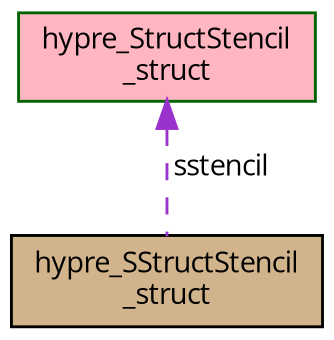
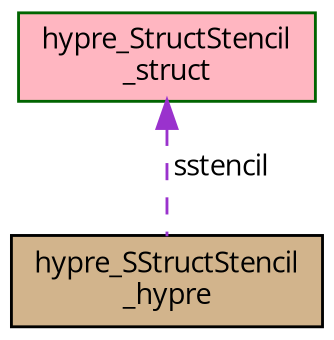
(167, 281) -> (167, 281)
